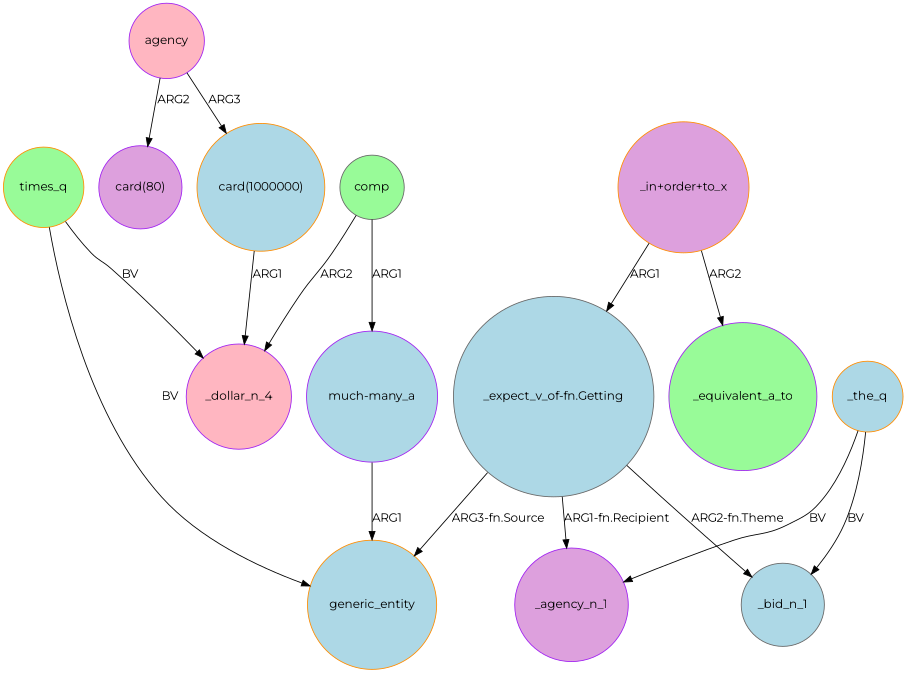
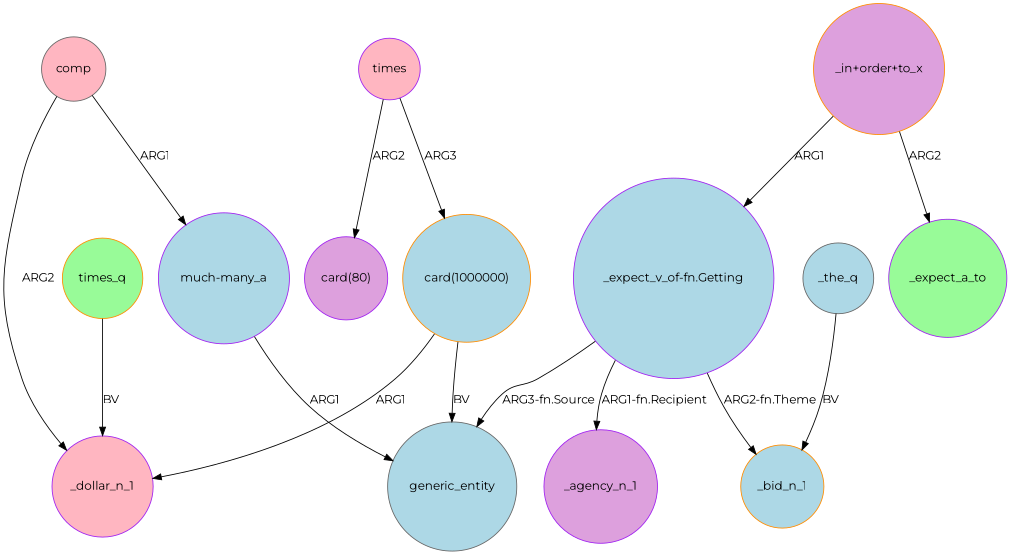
(167, 41) -> (389, 69)
(372, 187) -> (74, 69)
(239, 397) -> (103, 487)
(554, 397) -> (674, 278)
(743, 397) -> (948, 278)
(868, 397) -> (838, 278)
(124, 444) -> (454, 378)
(767, 532) -> none
(372, 605) -> (452, 487)
(783, 605) -> (782, 487)
